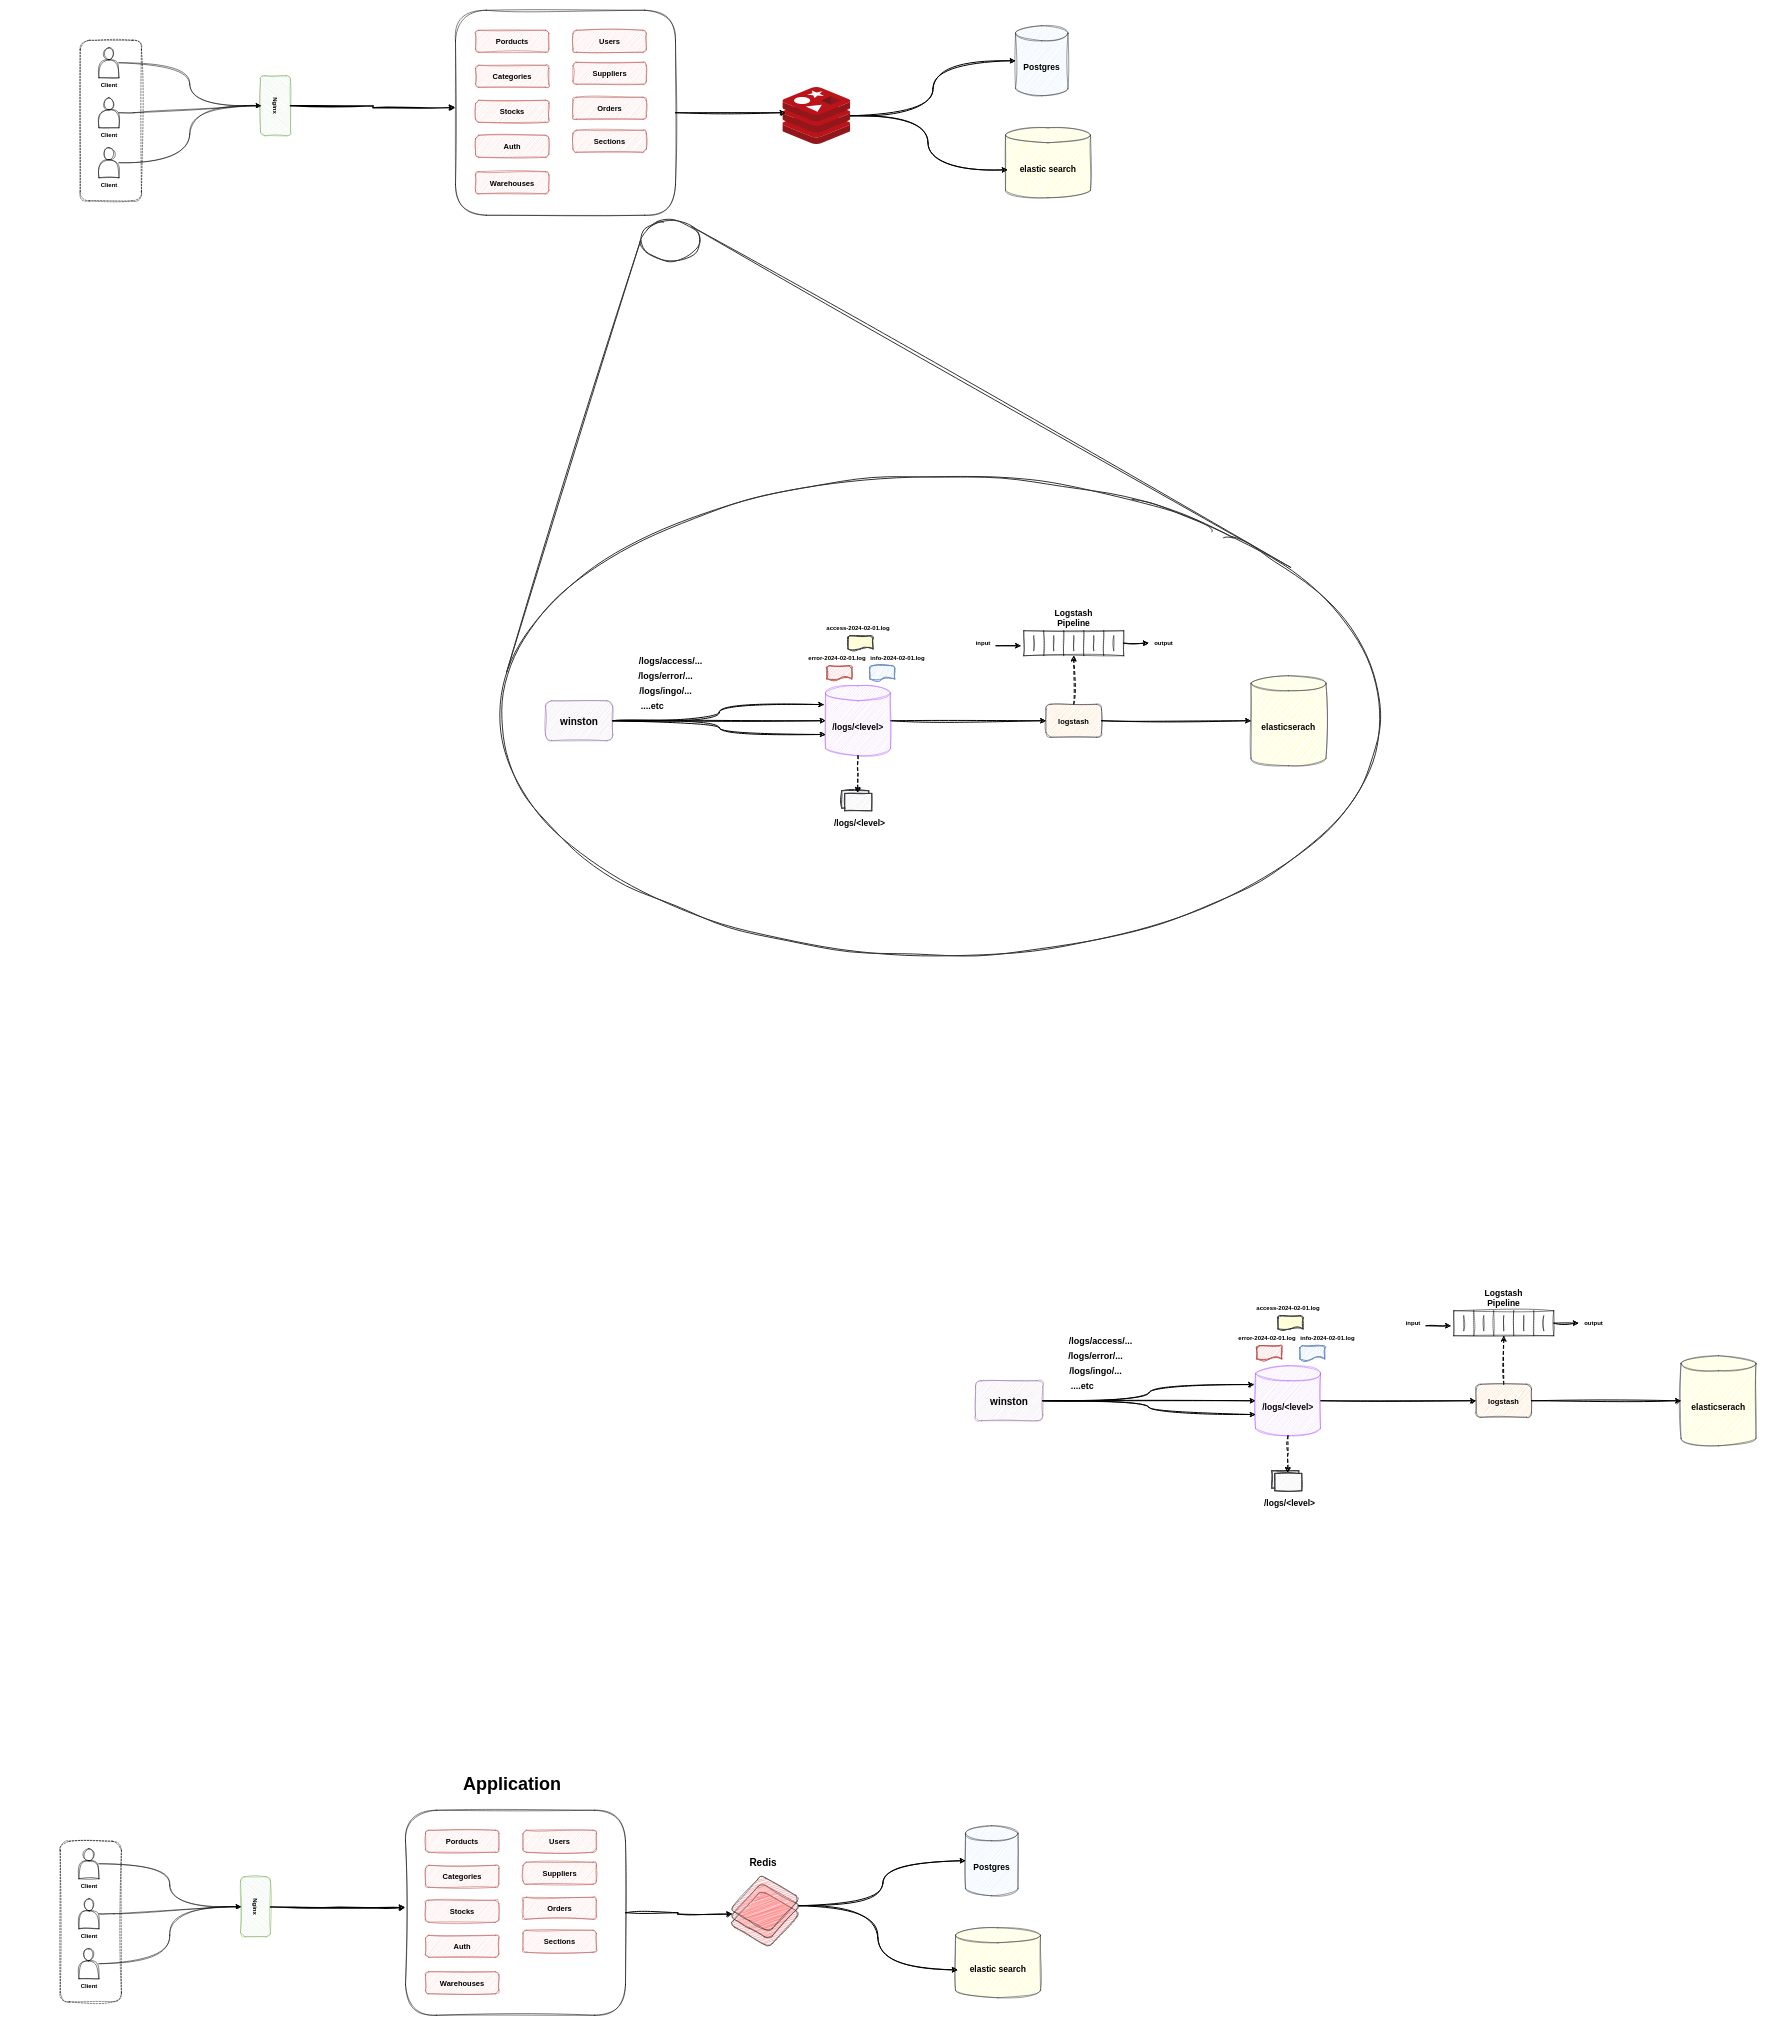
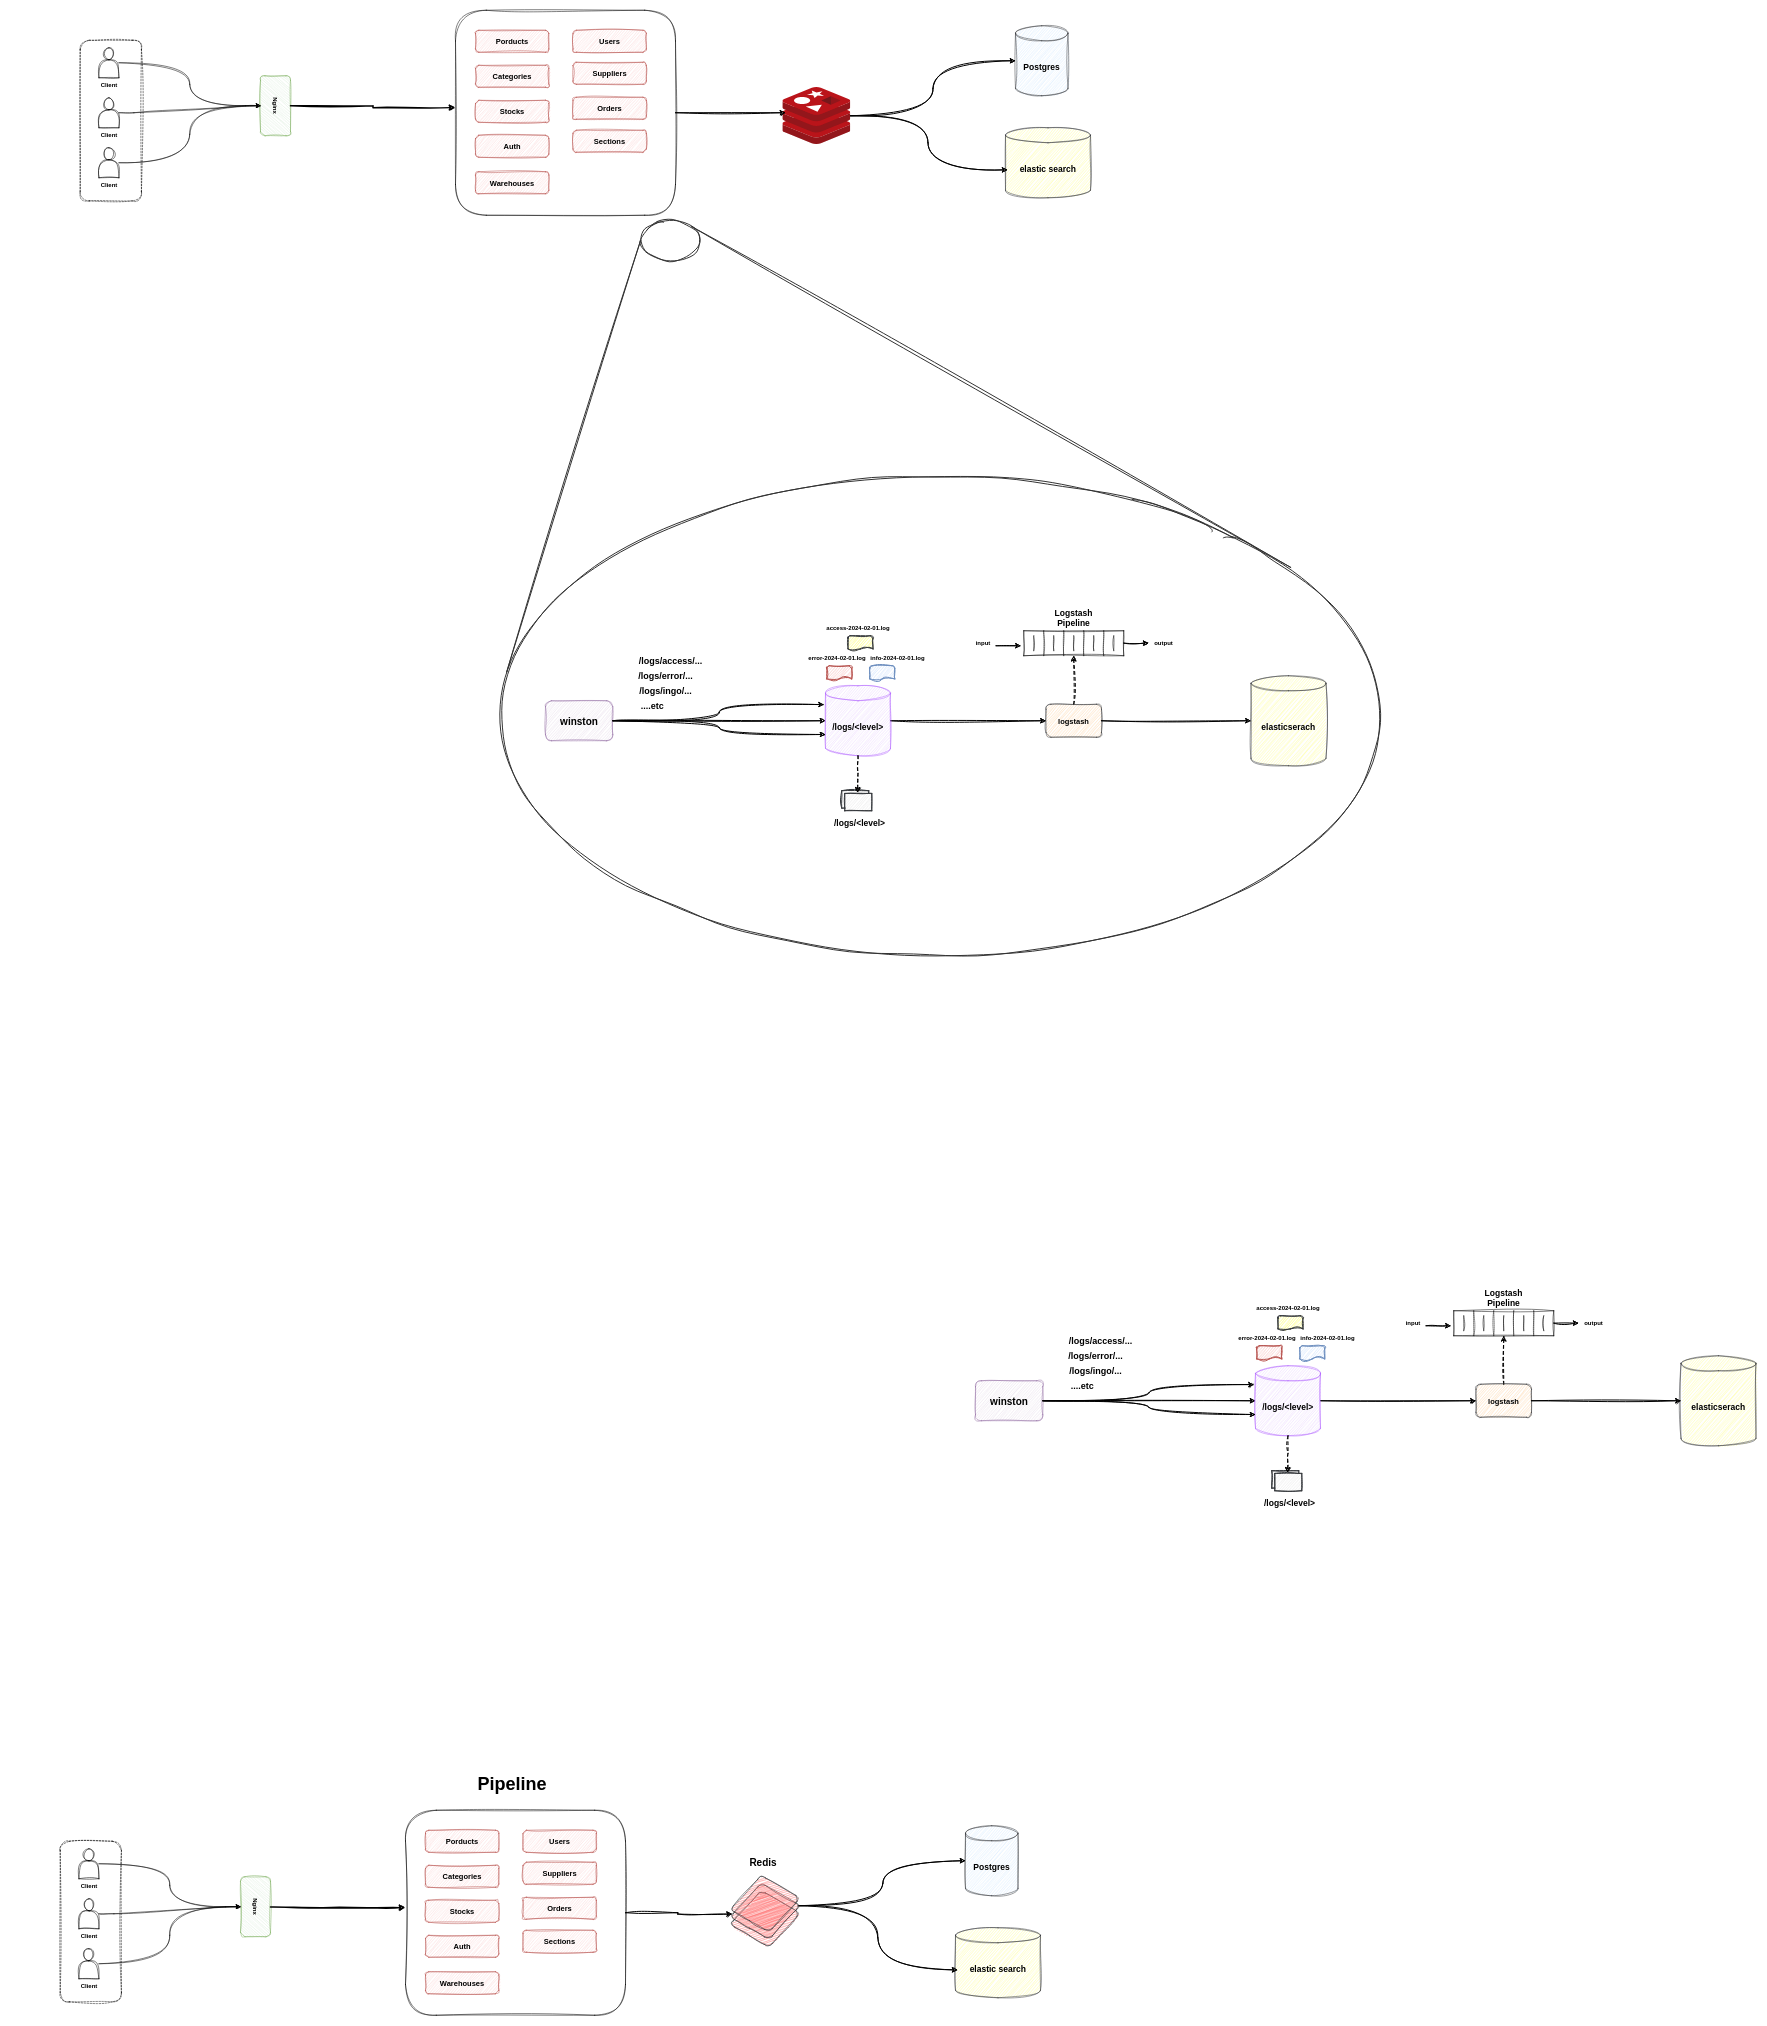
(512, 1783) -> (512, 1783)
